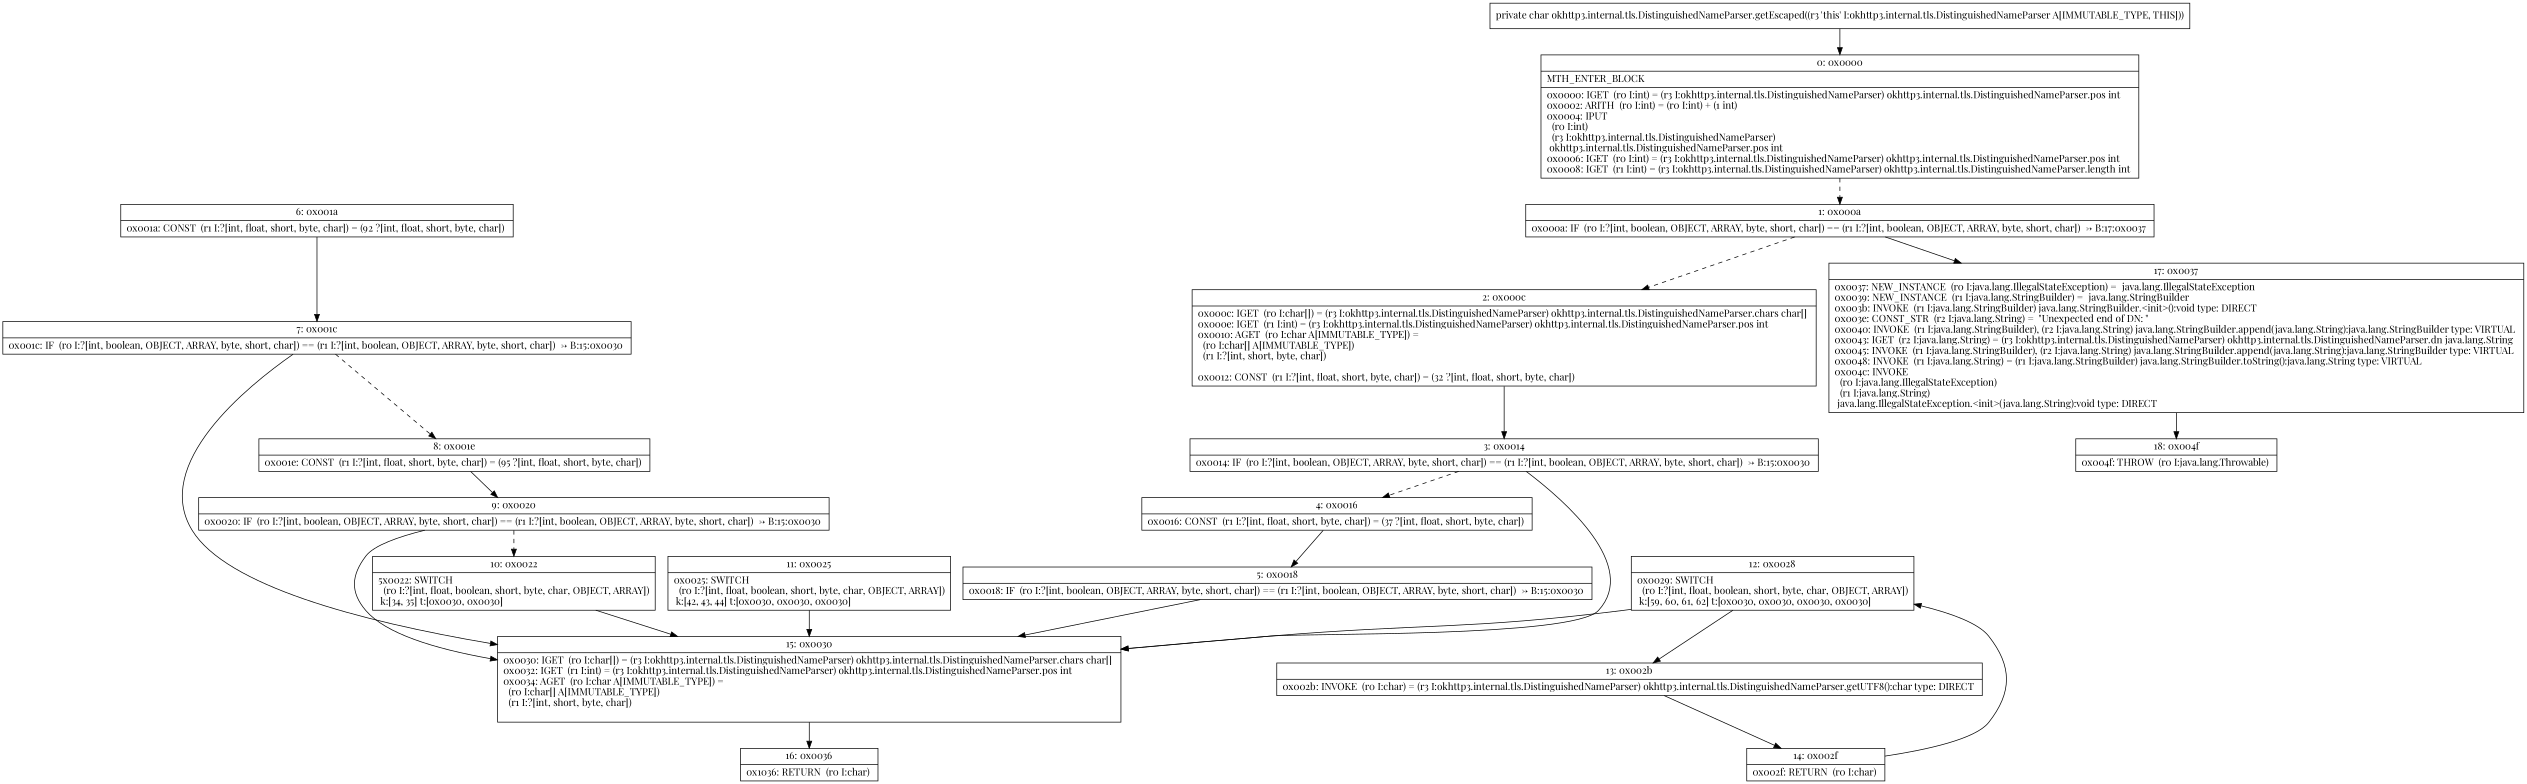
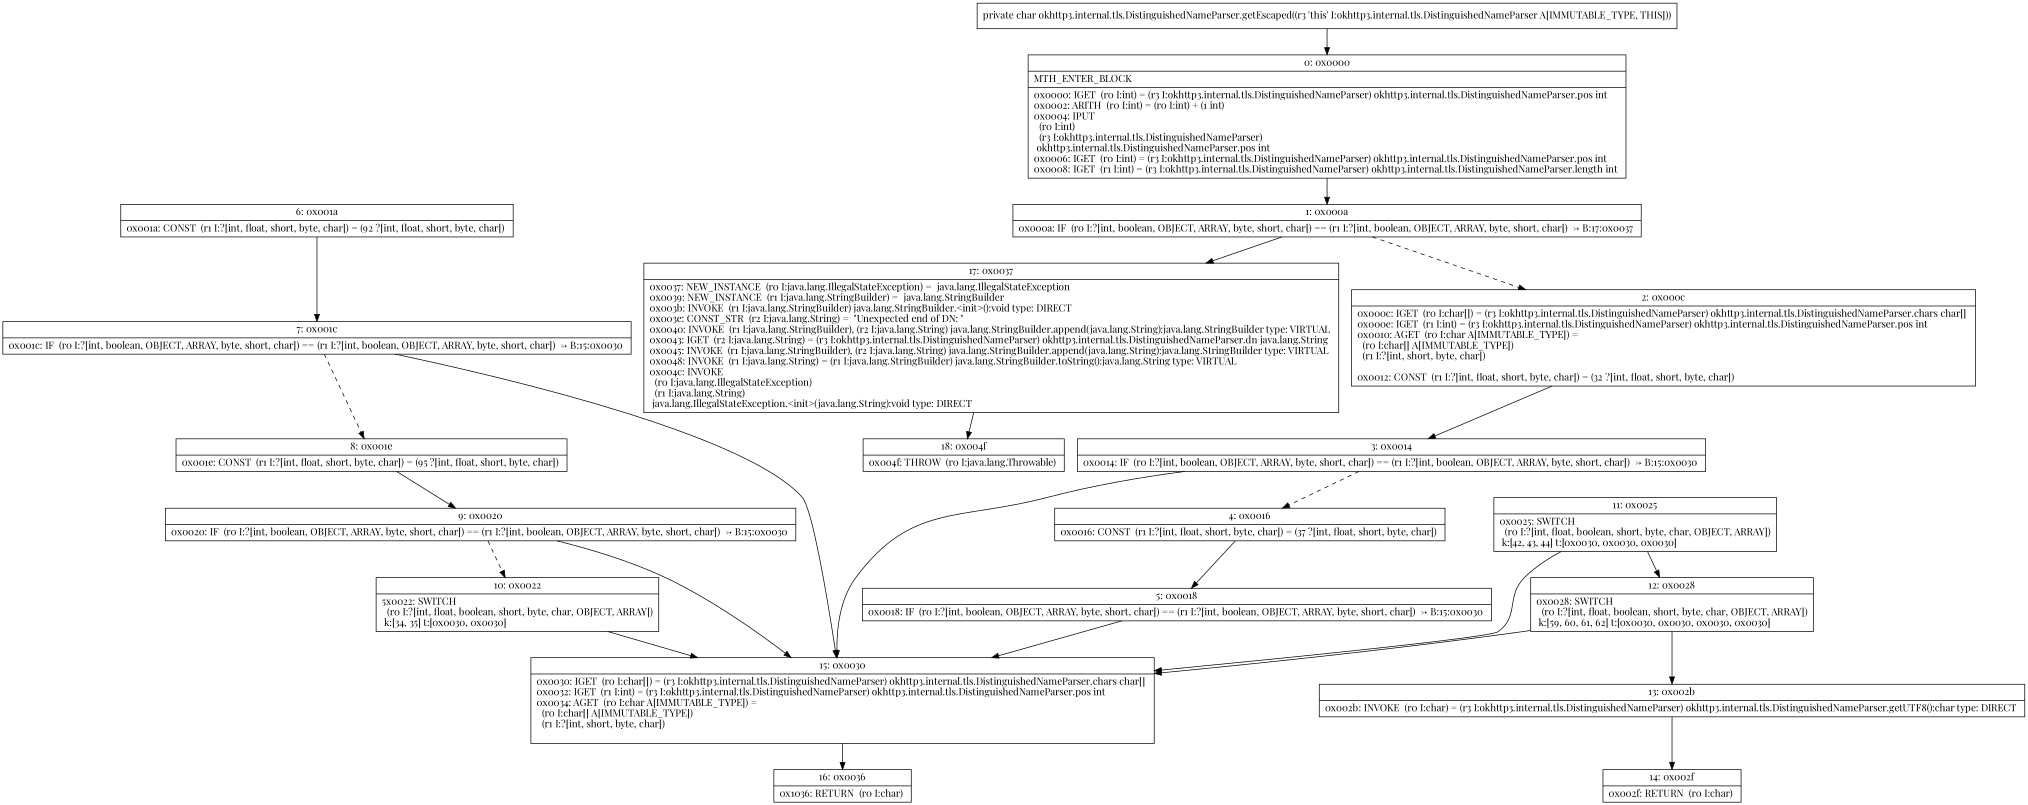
(1840, 188) -> (1327, 188)
(1678, 580) -> (1577, 602)
(2003, 697) -> (1652, 561)
